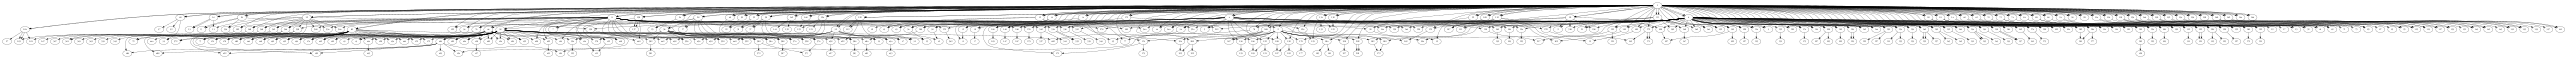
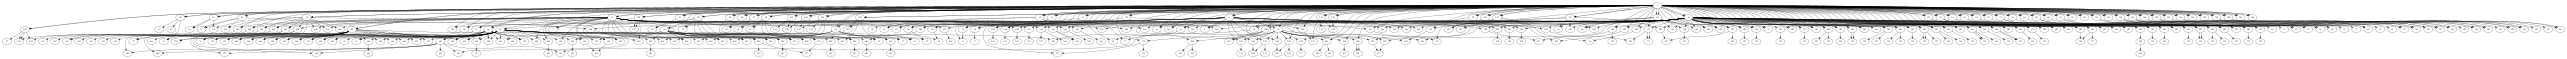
none -> (797, 23)
(1180, 42) -> none
